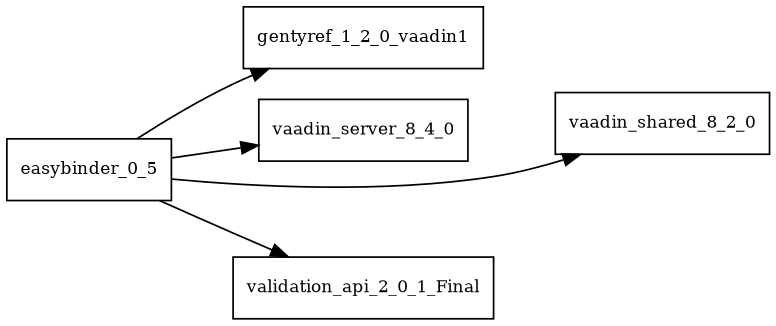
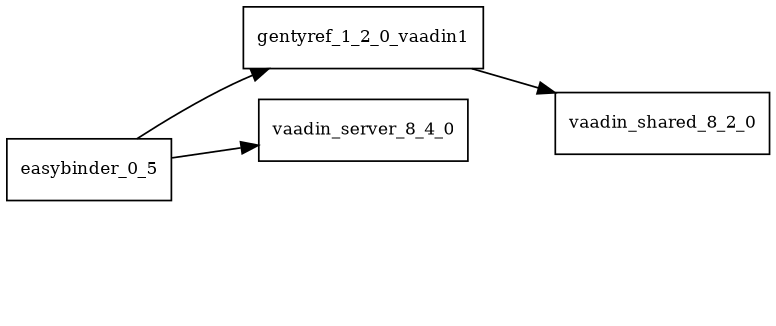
(369, 187) -> (505, 78)
(363, 288) -> none
